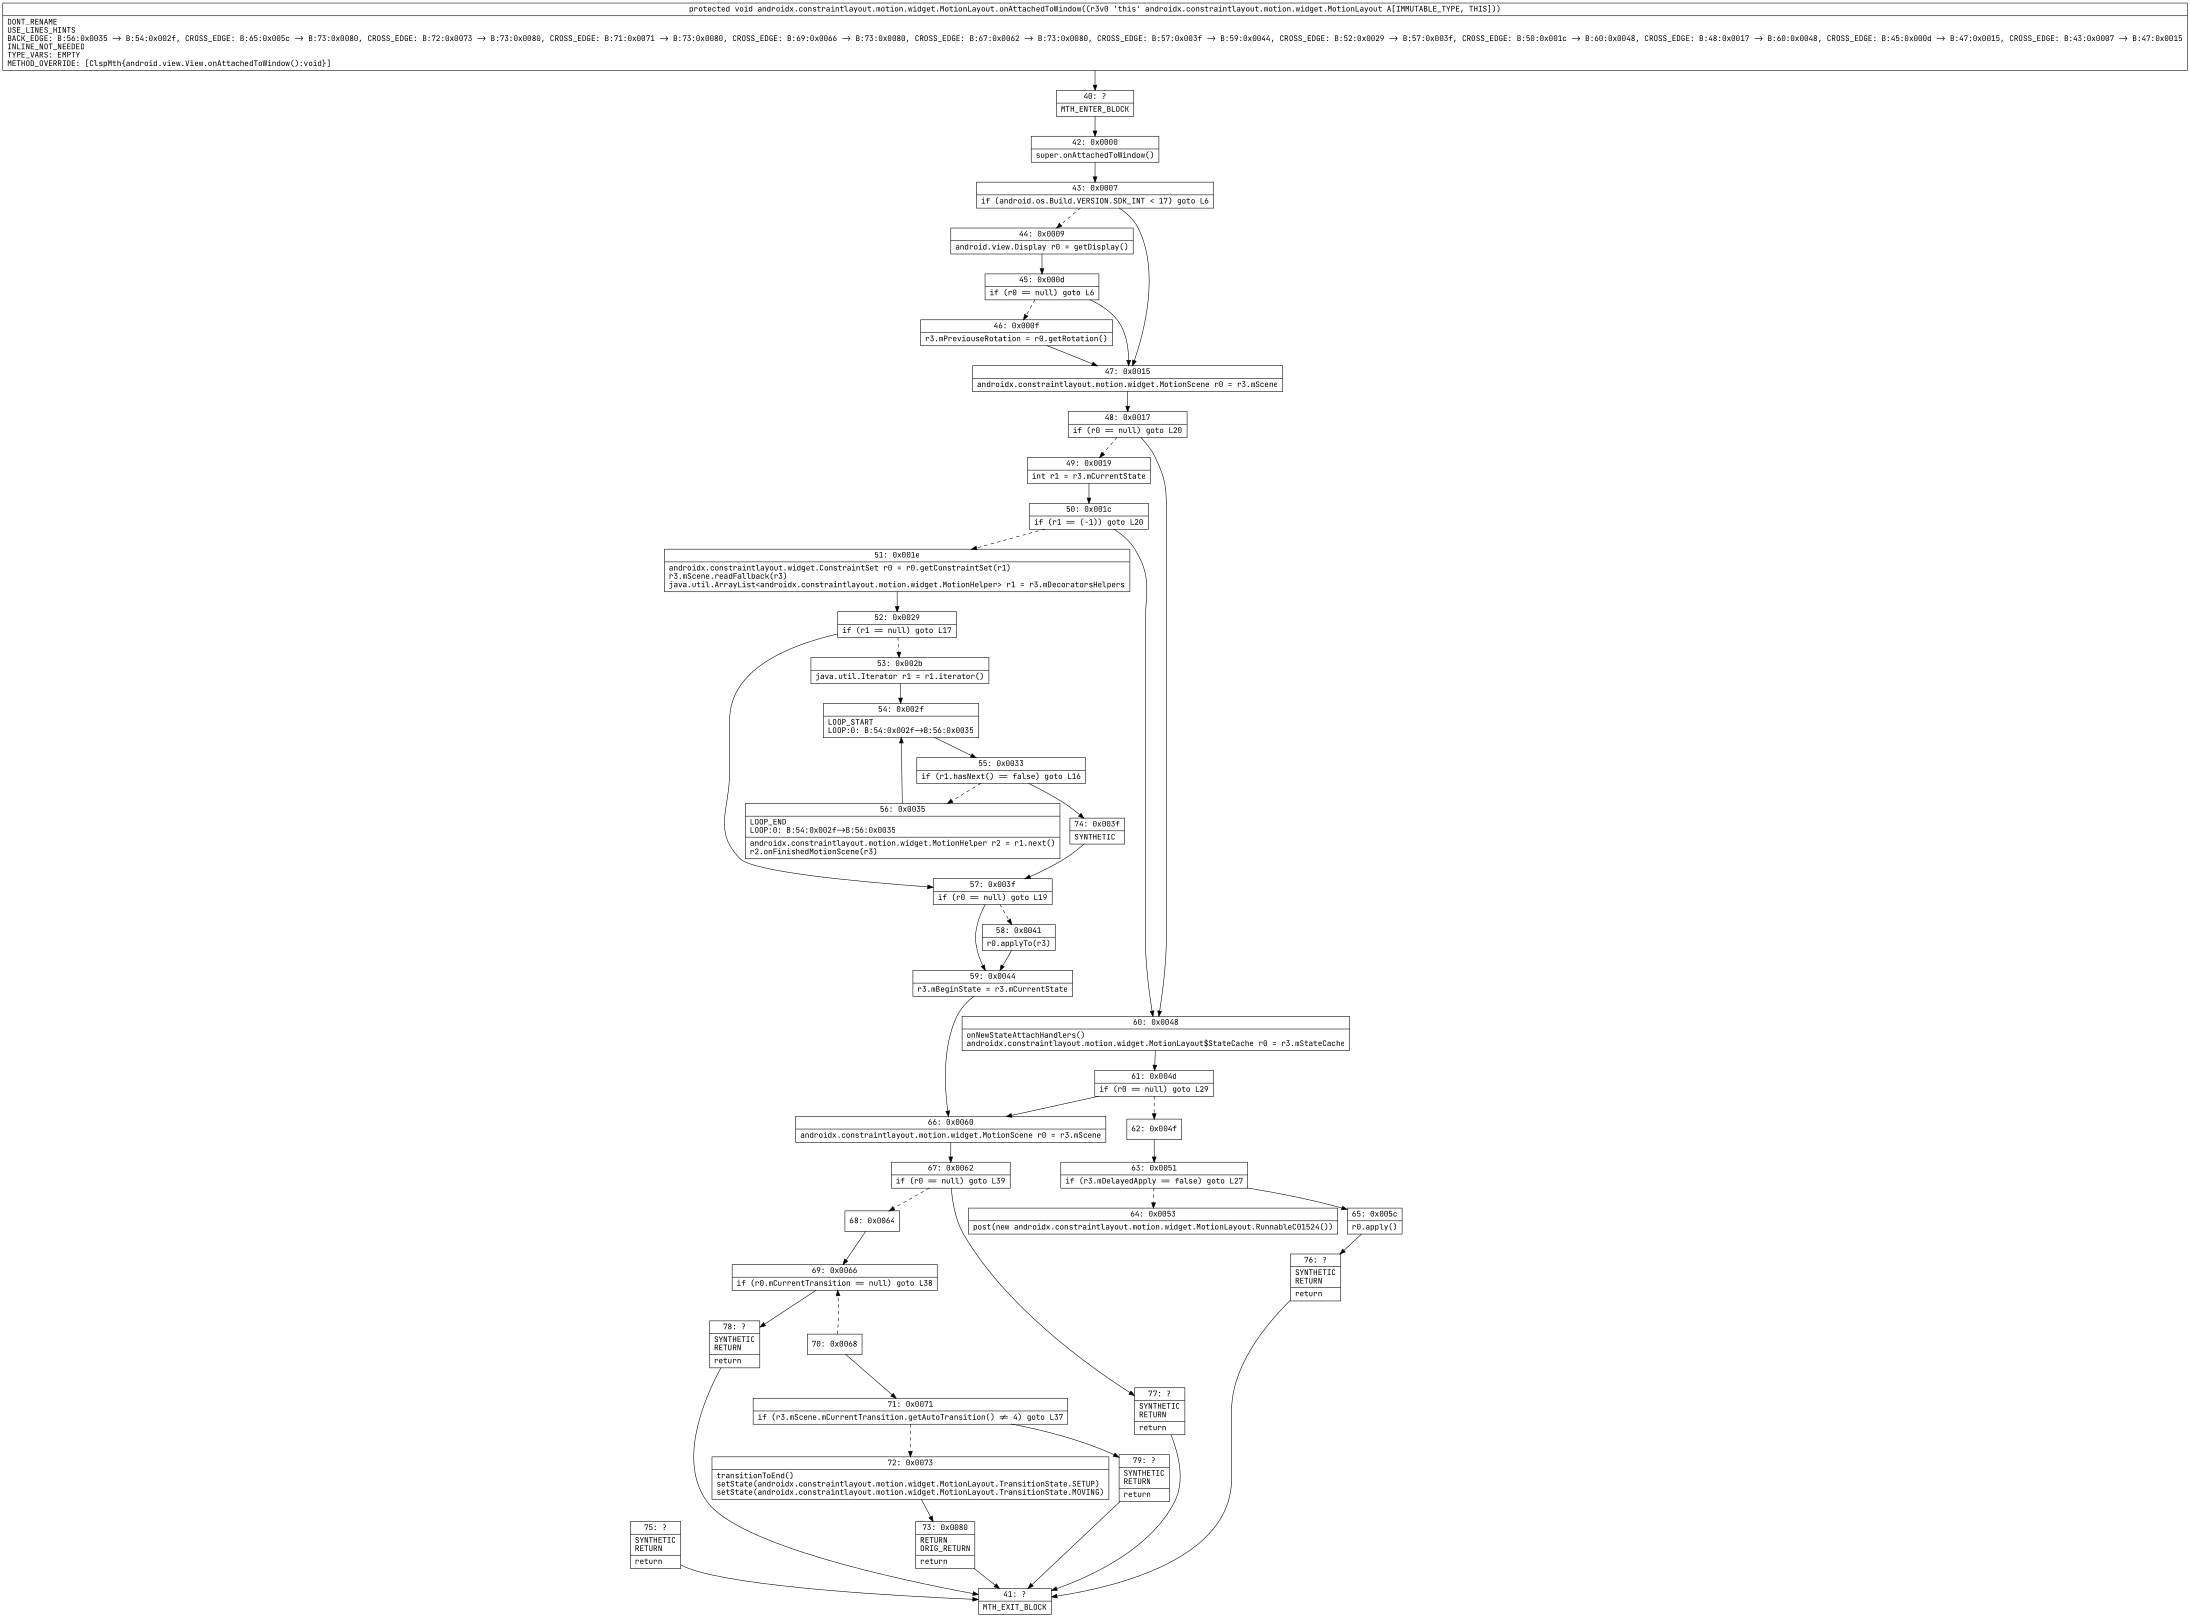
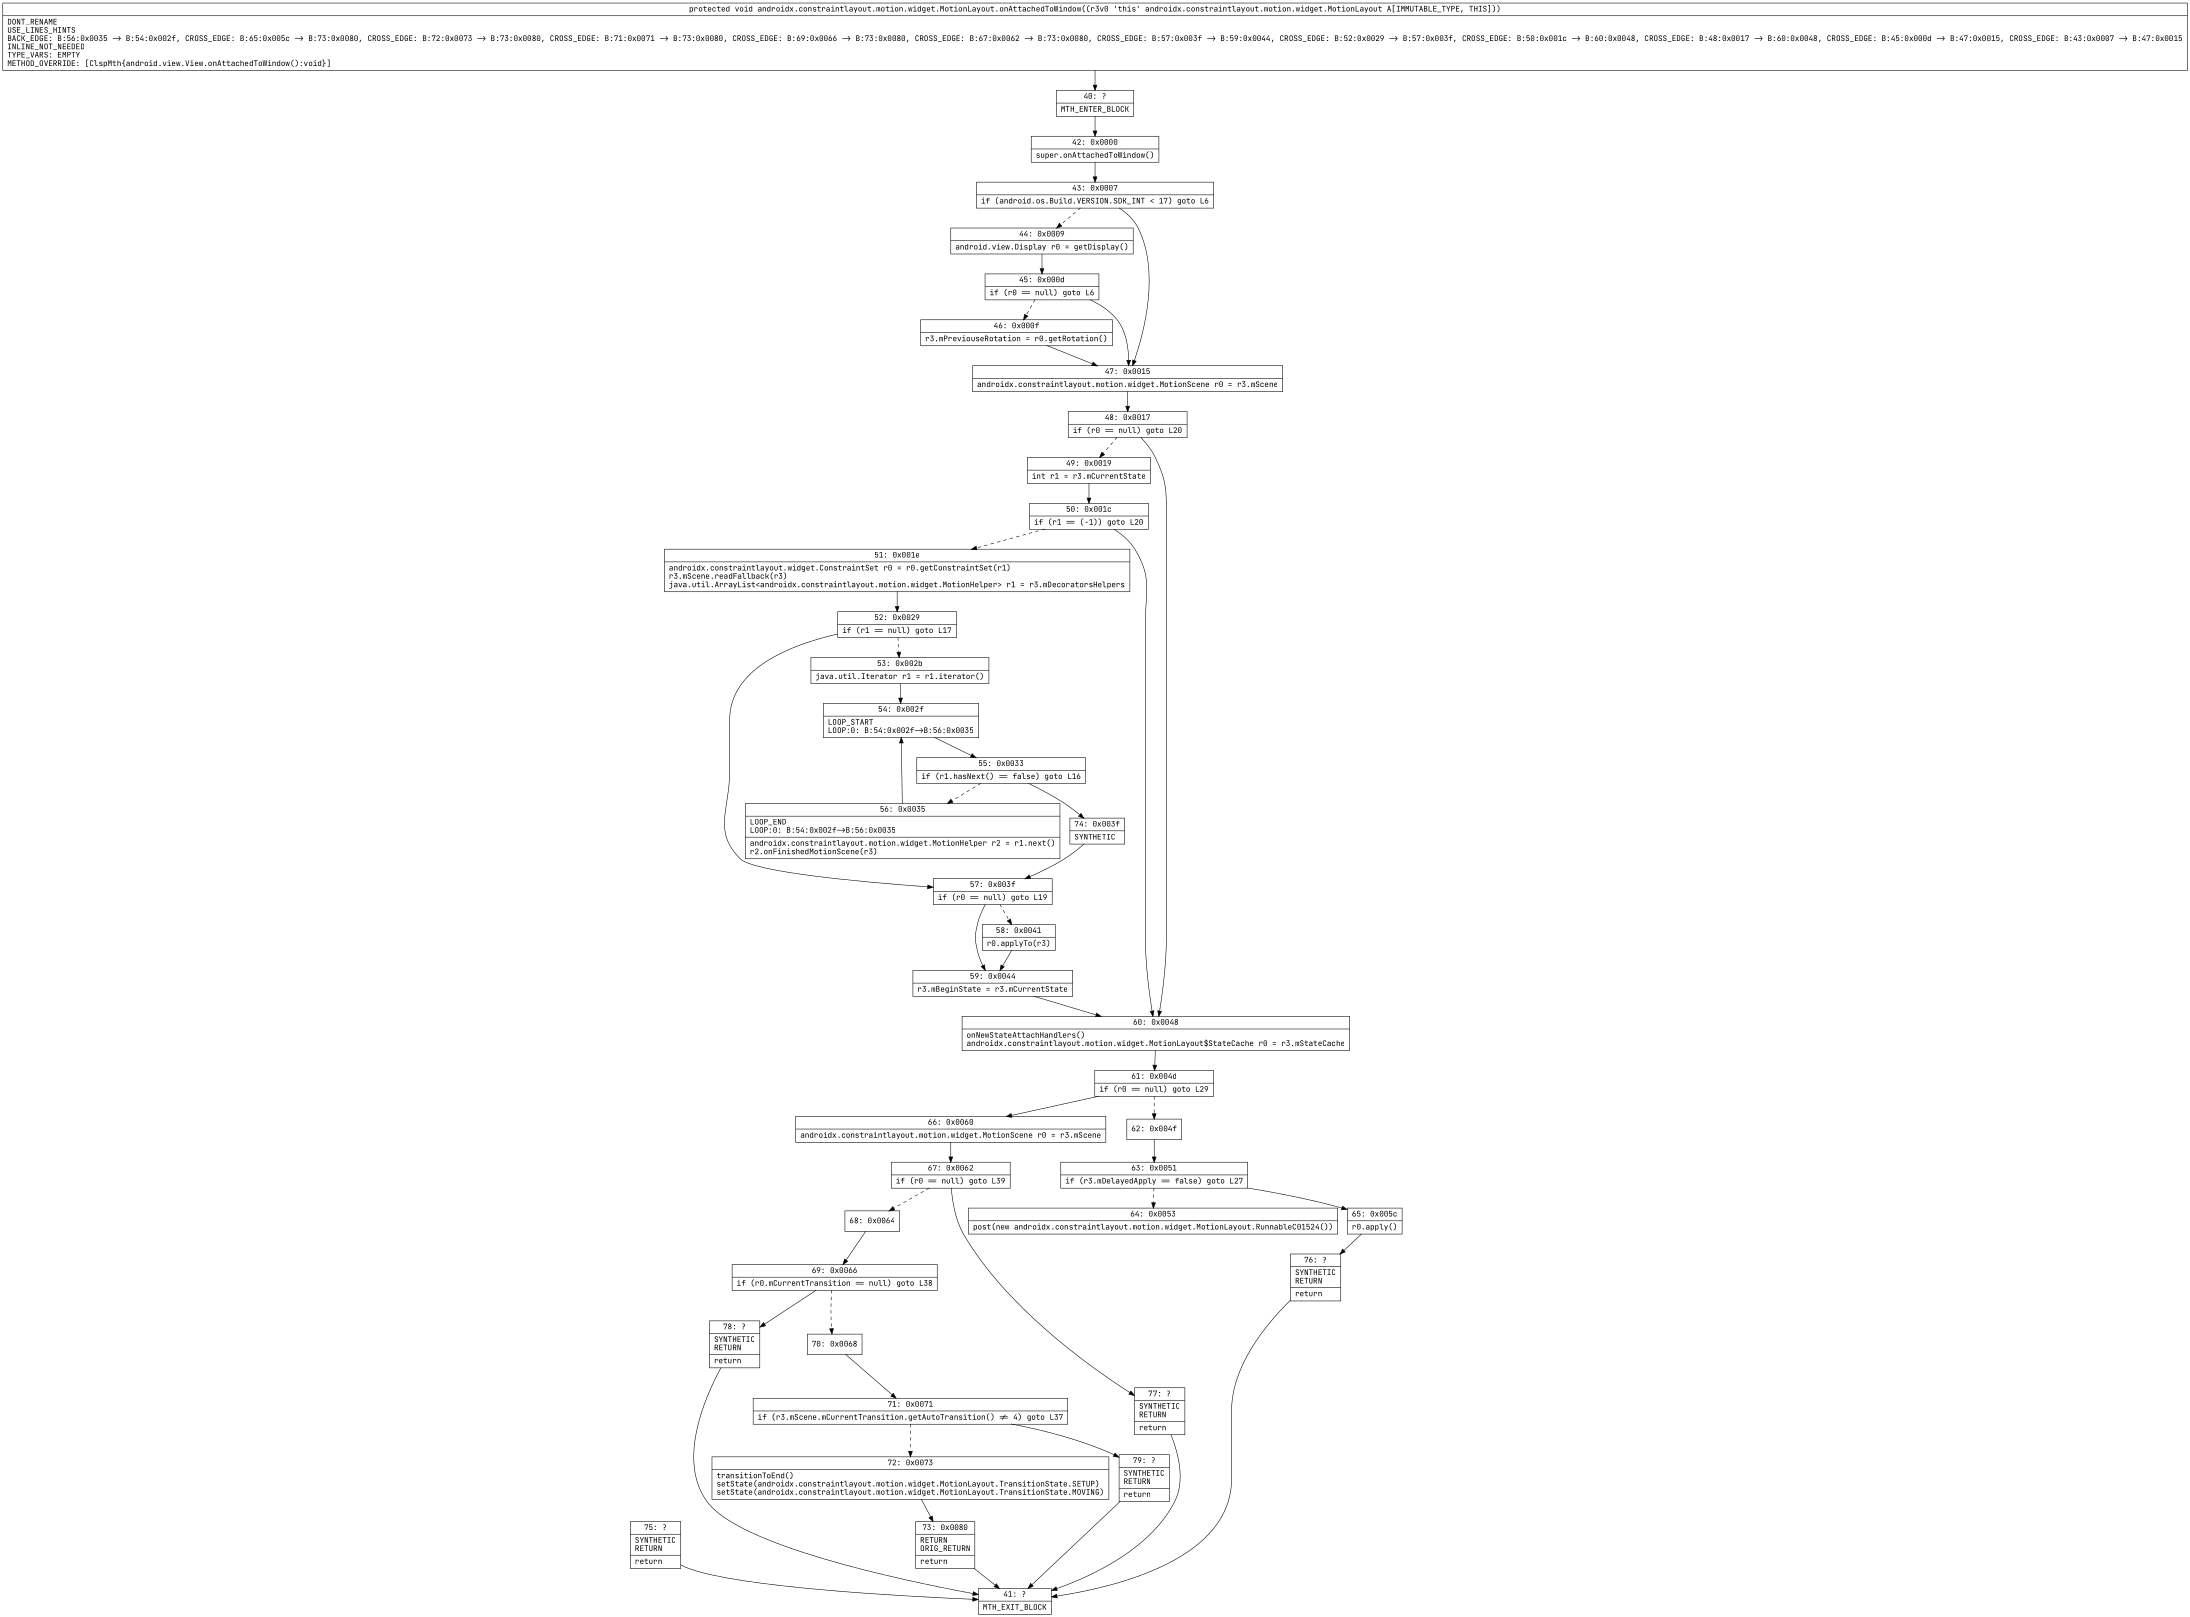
(947, 1050) -> (1065, 1006)
(838, 1315) -> (831, 1309)
